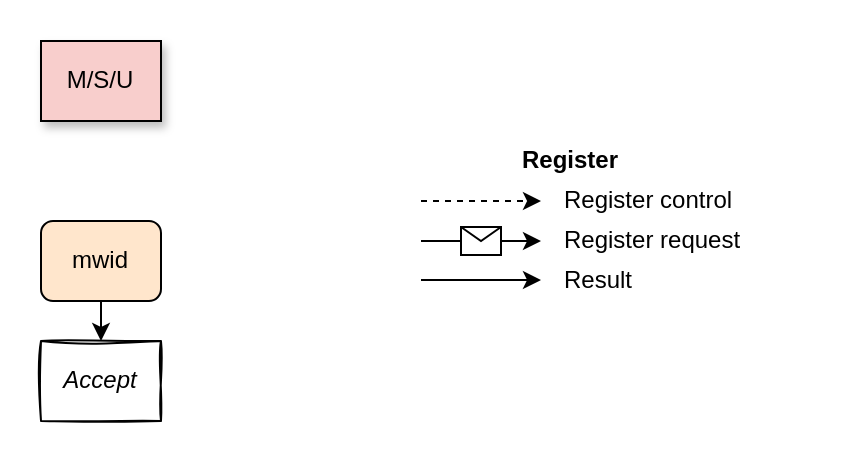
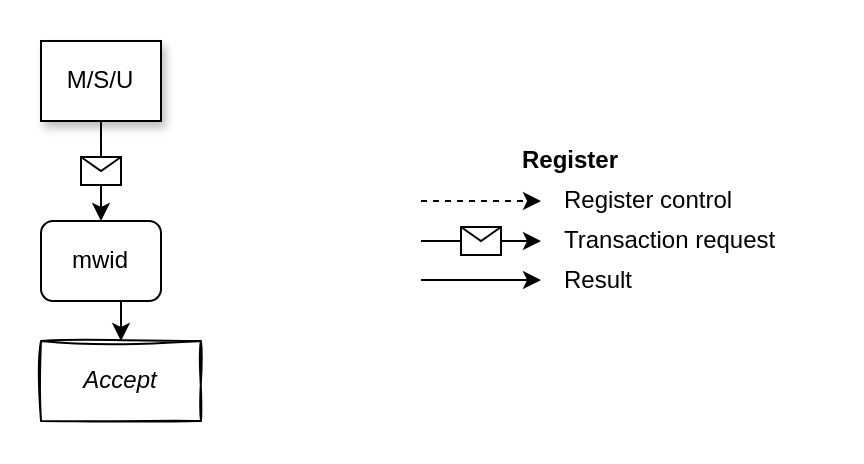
(101, 81) -> (101, 81)
none -> (101, 147)
(666, 241) -> (686, 241)
(101, 261) -> (101, 261)
(101, 381) -> (121, 381)
